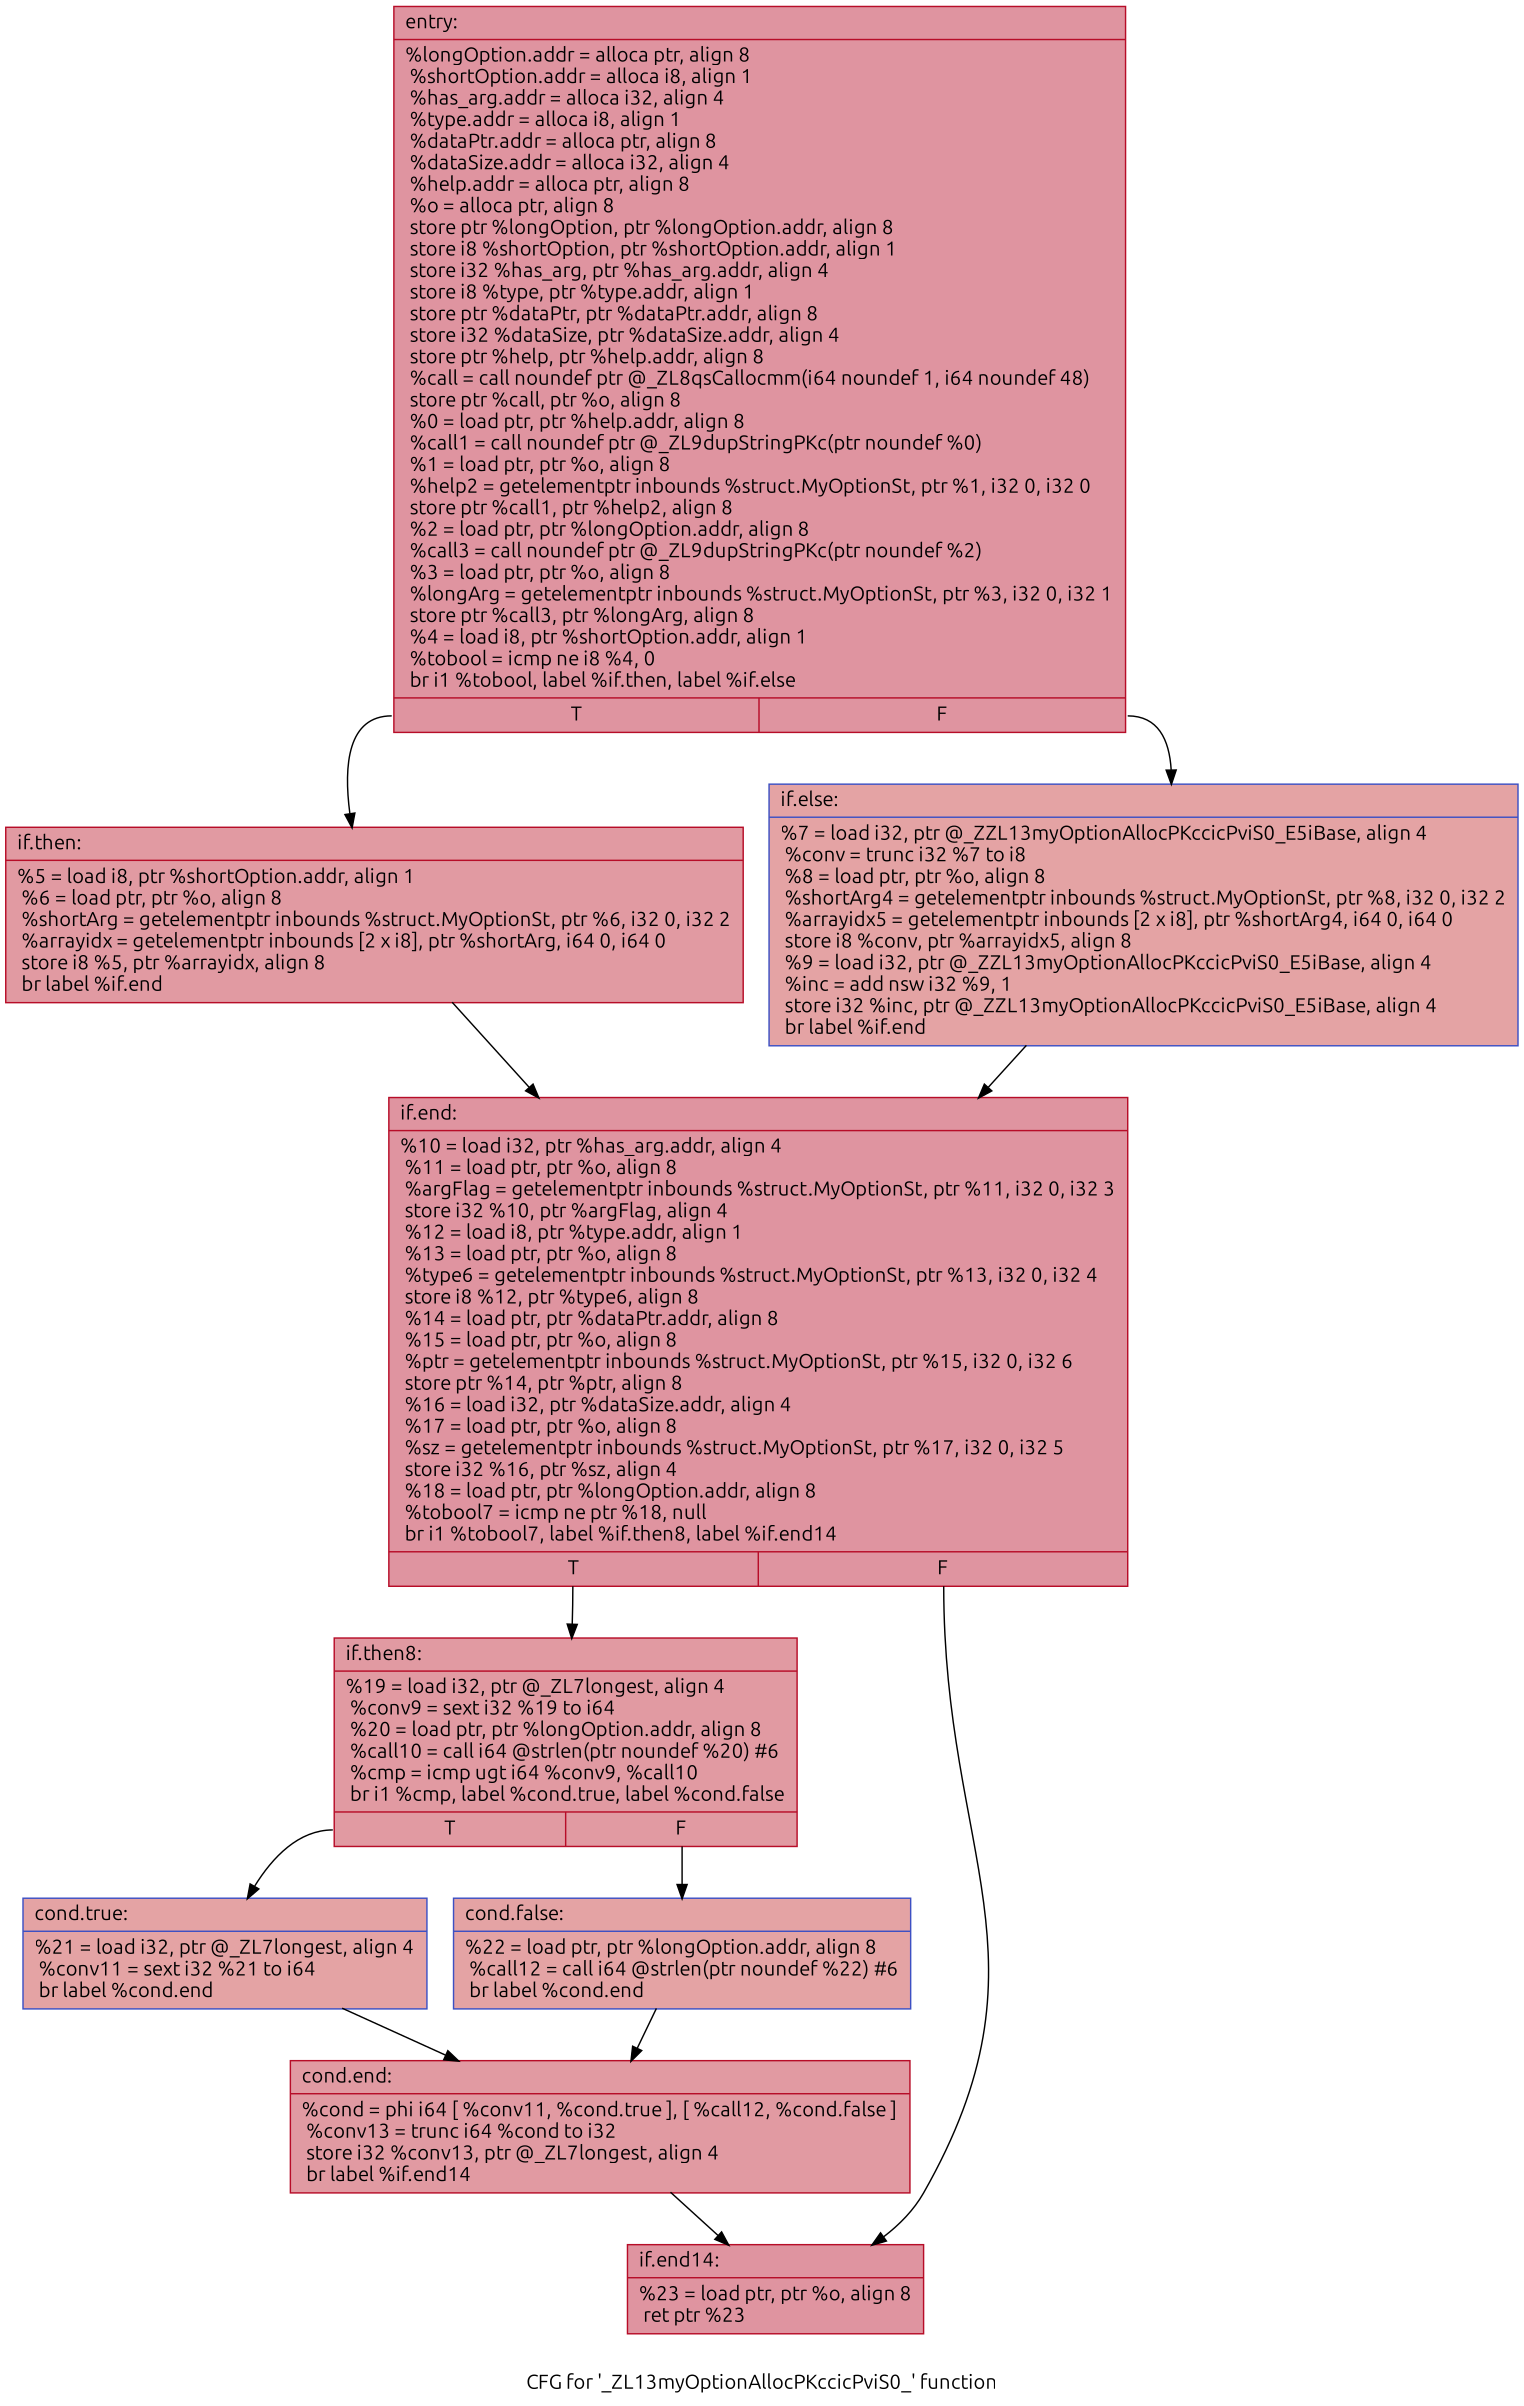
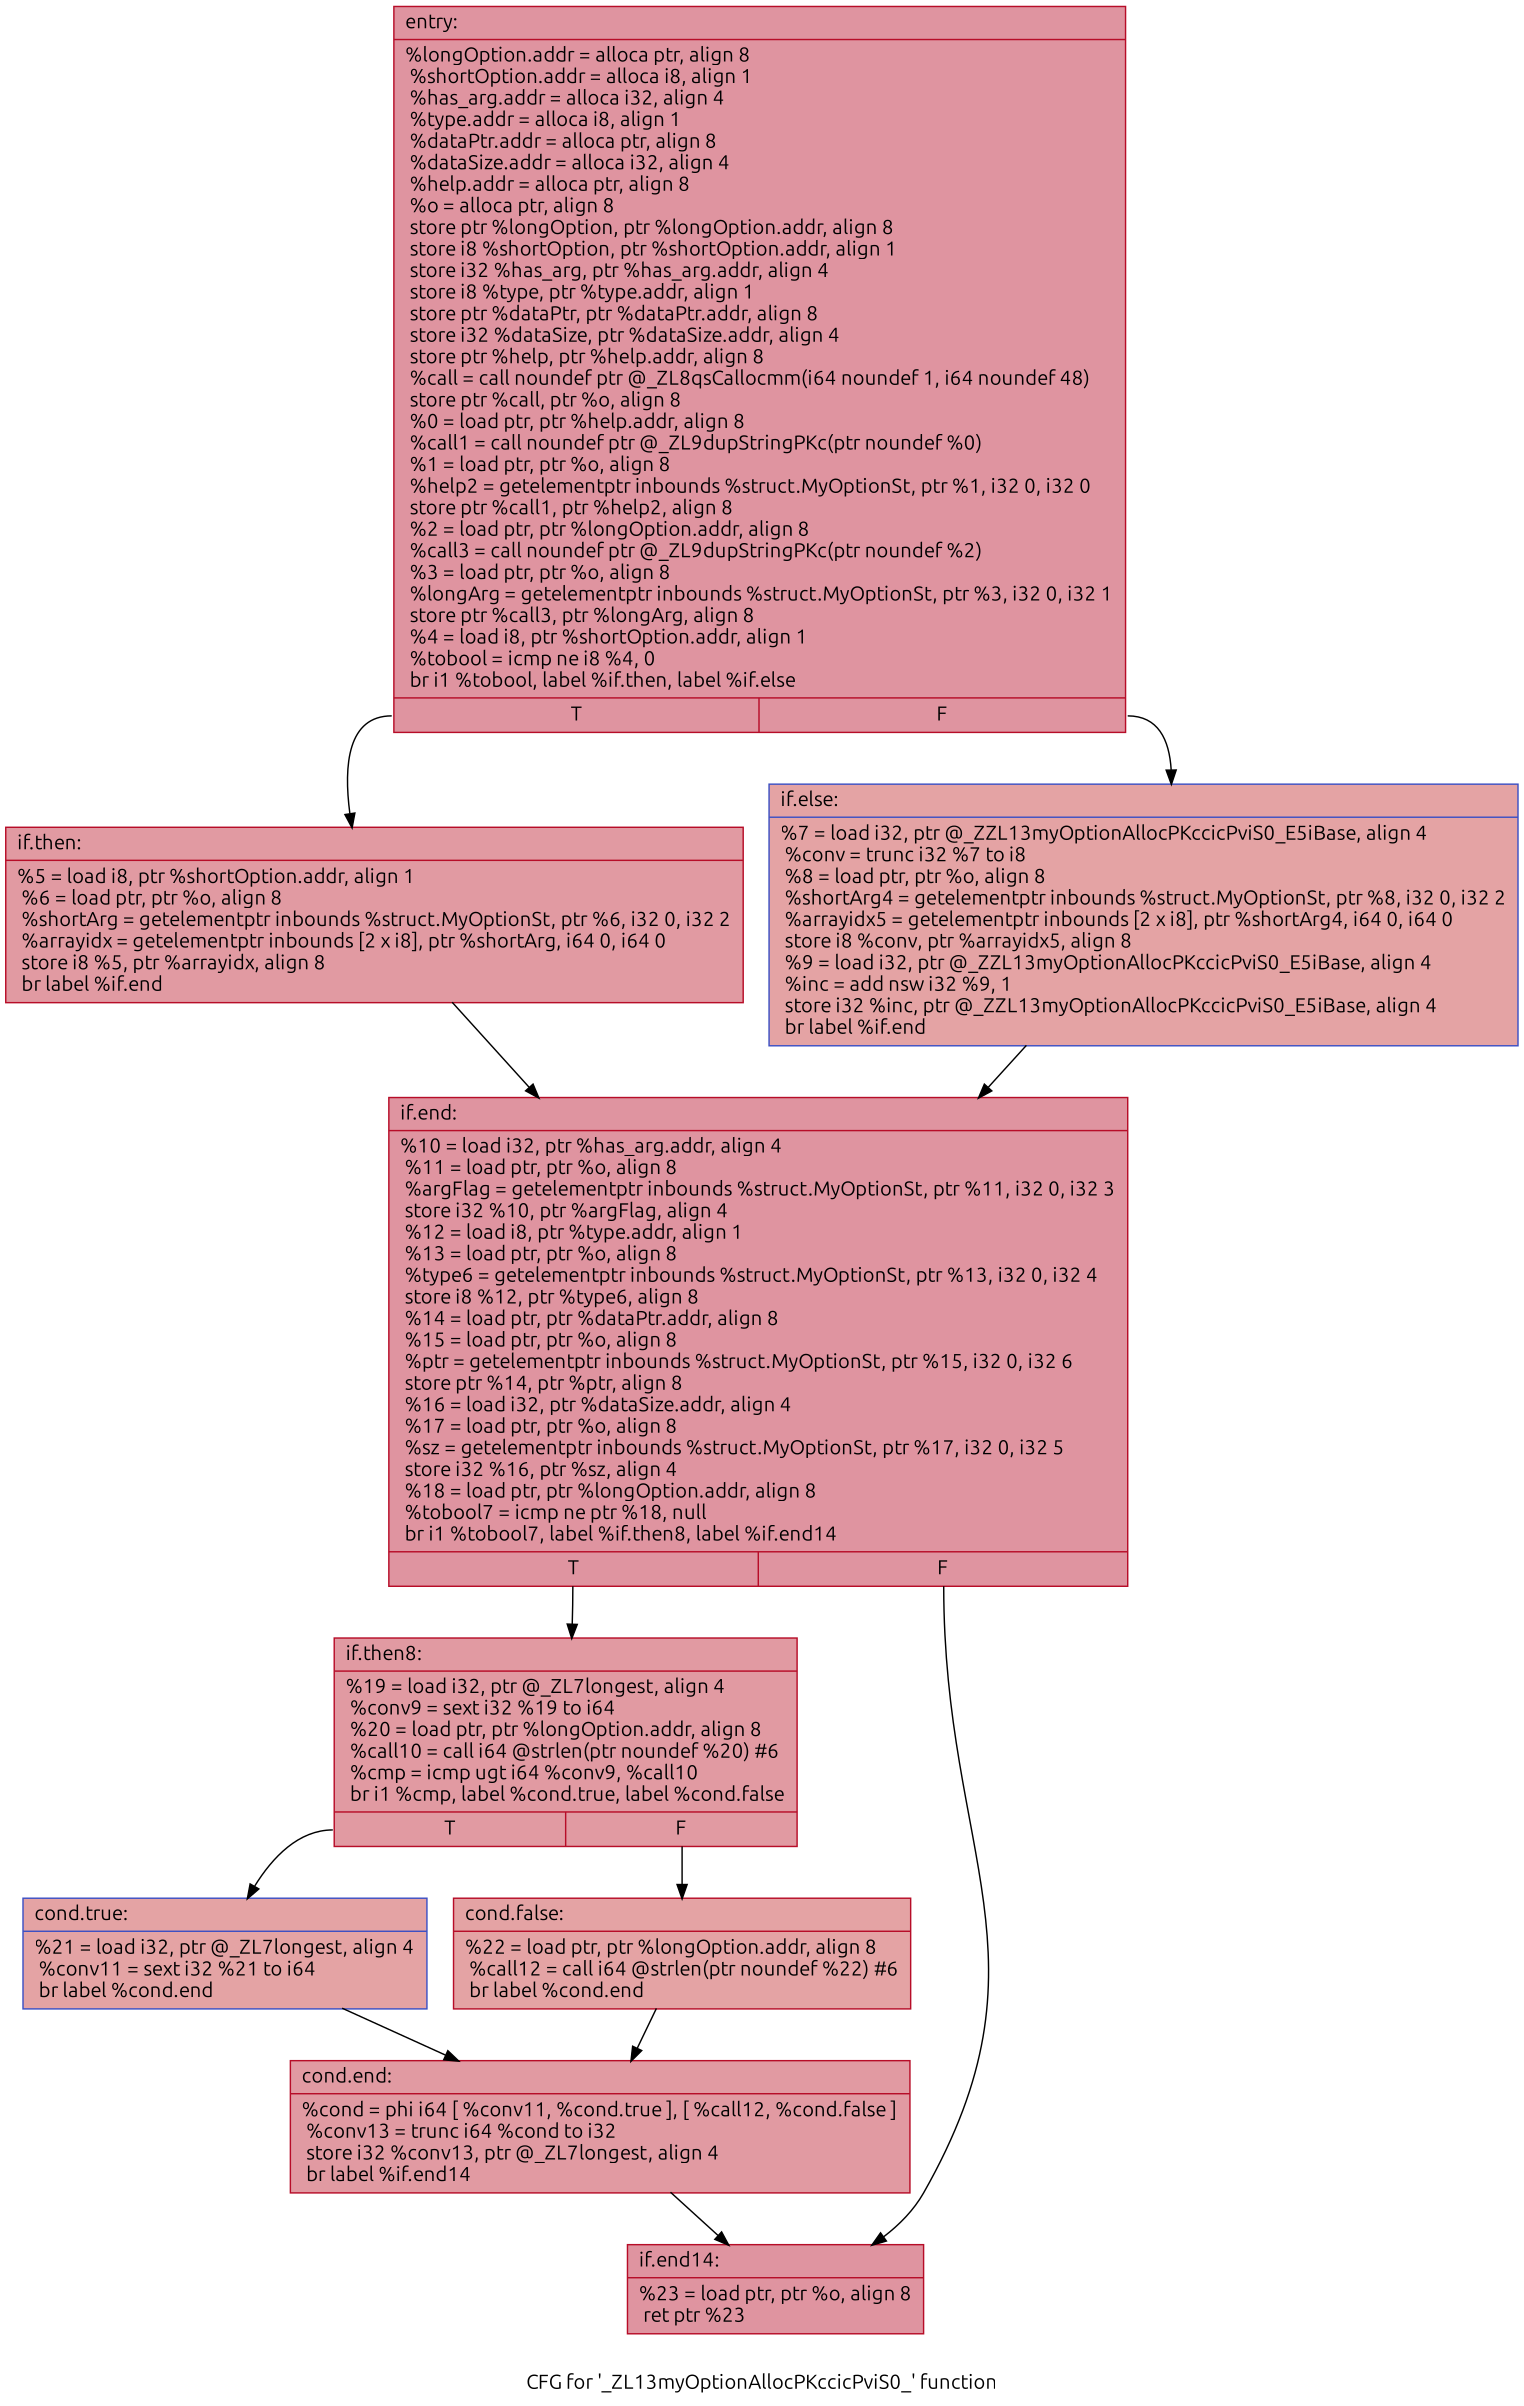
(682, 1954) -> (682, 1954)
